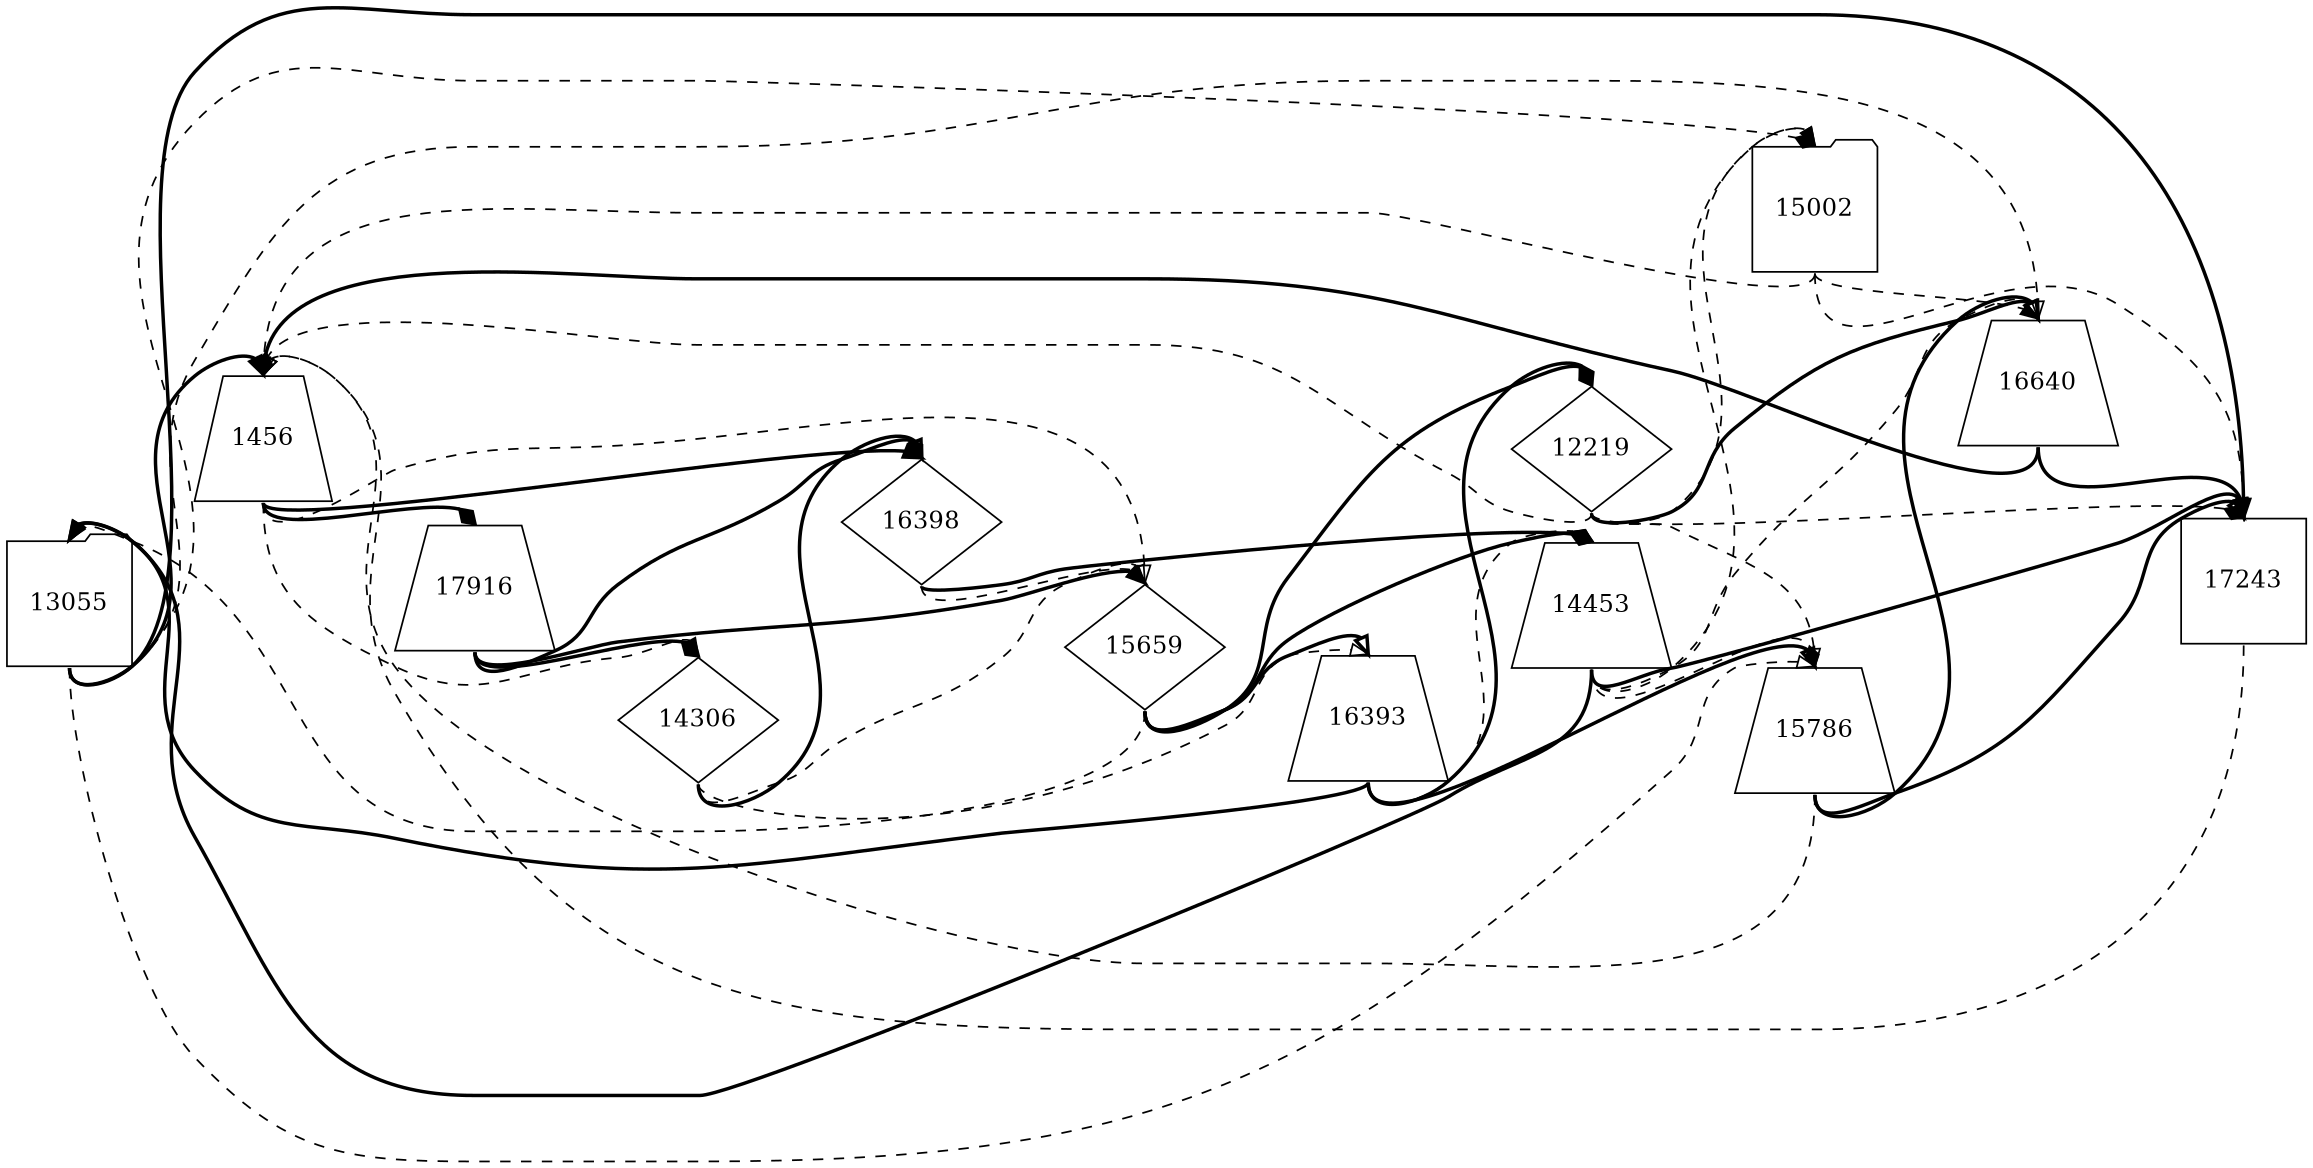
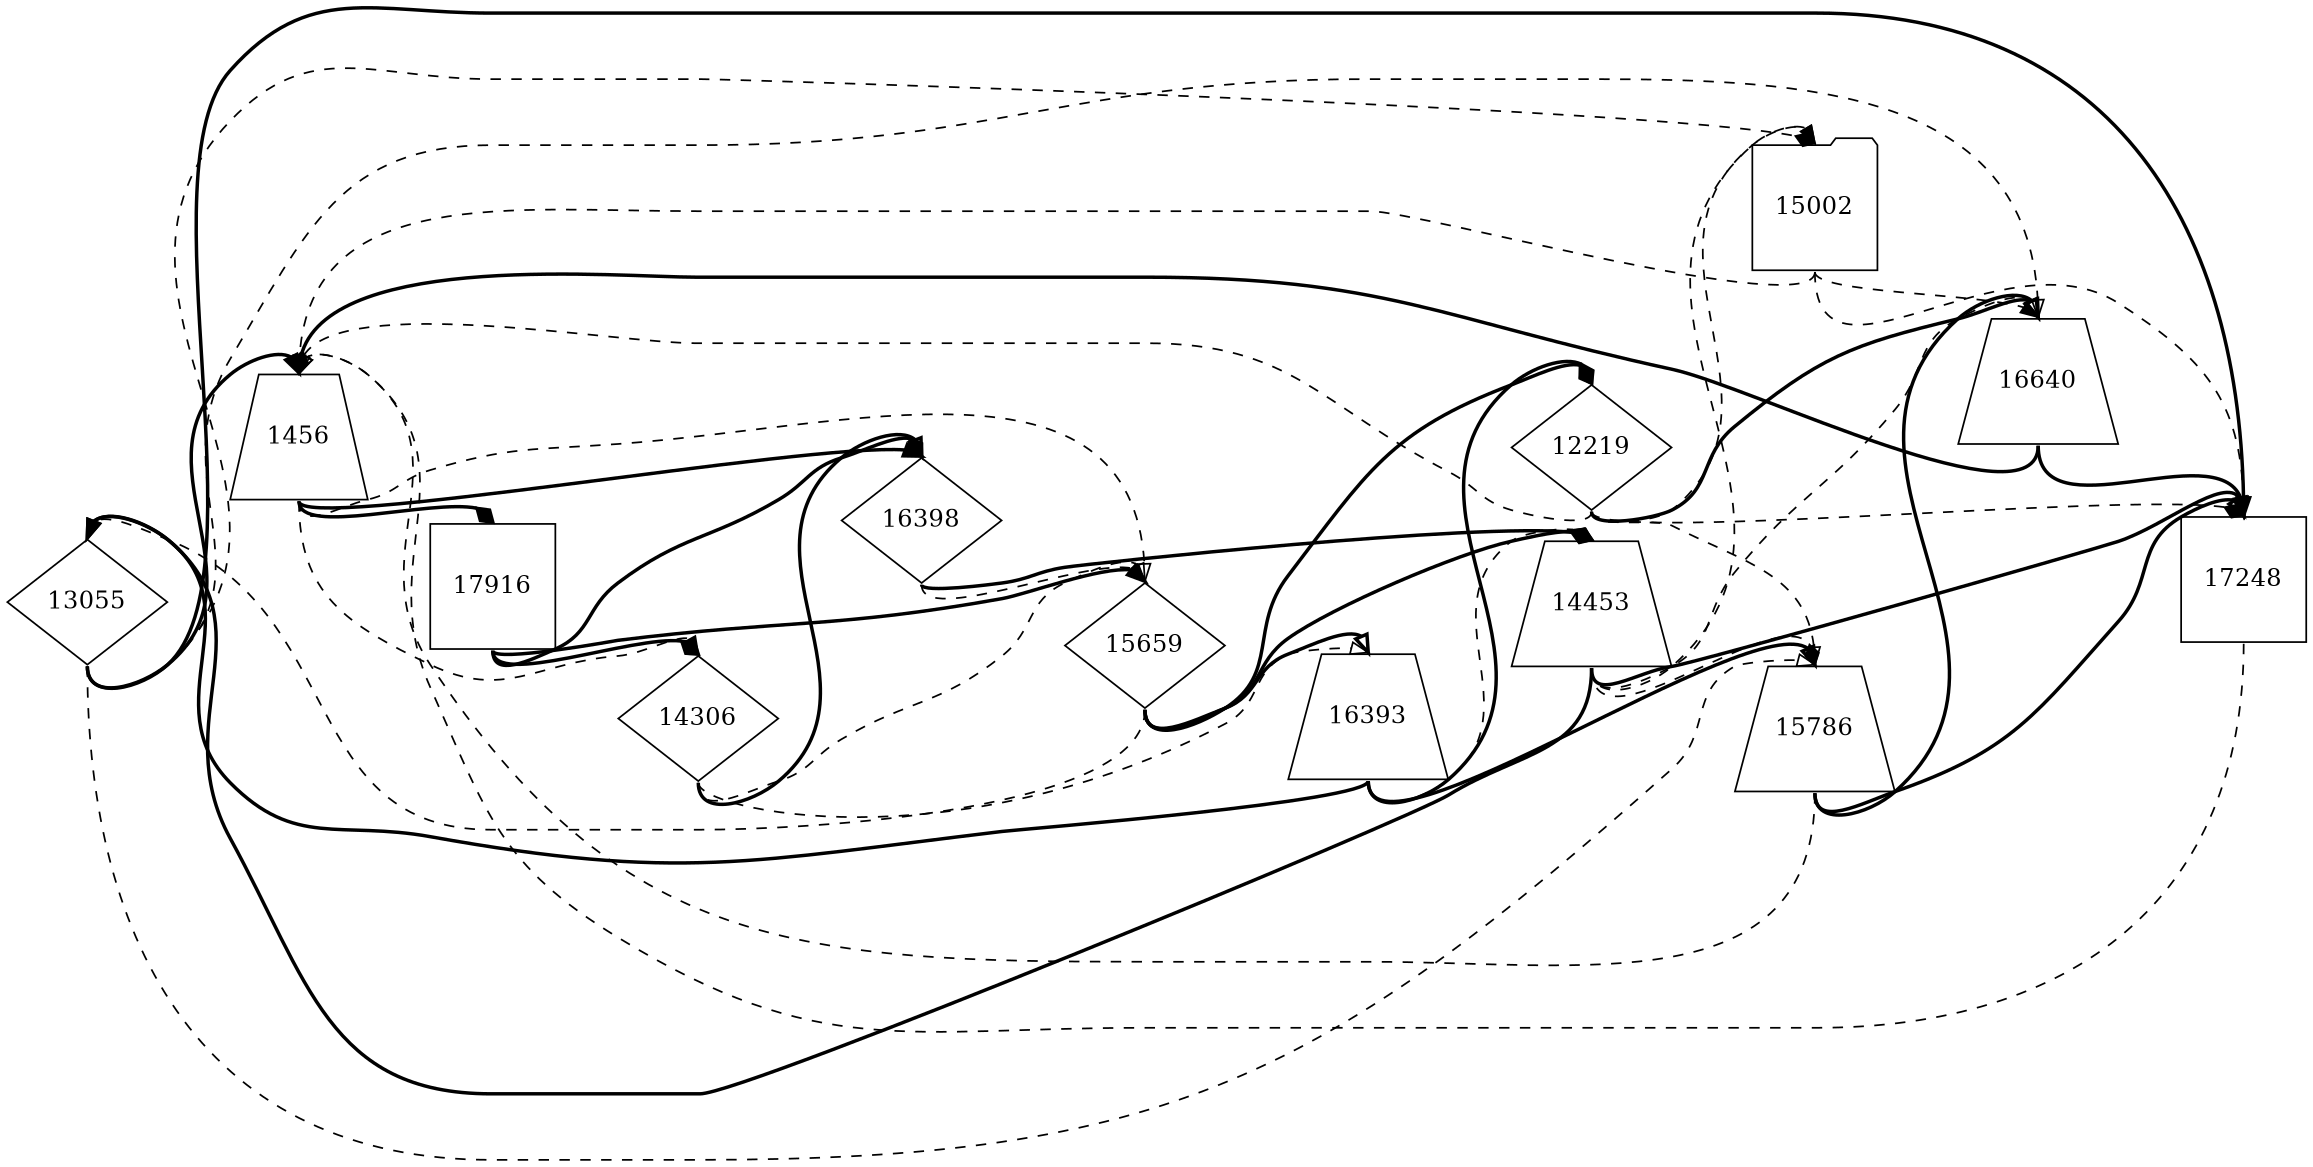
(2244, 581) -> (2244, 580)
(475, 588) -> (493, 586)
(70, 604) -> (87, 602)
